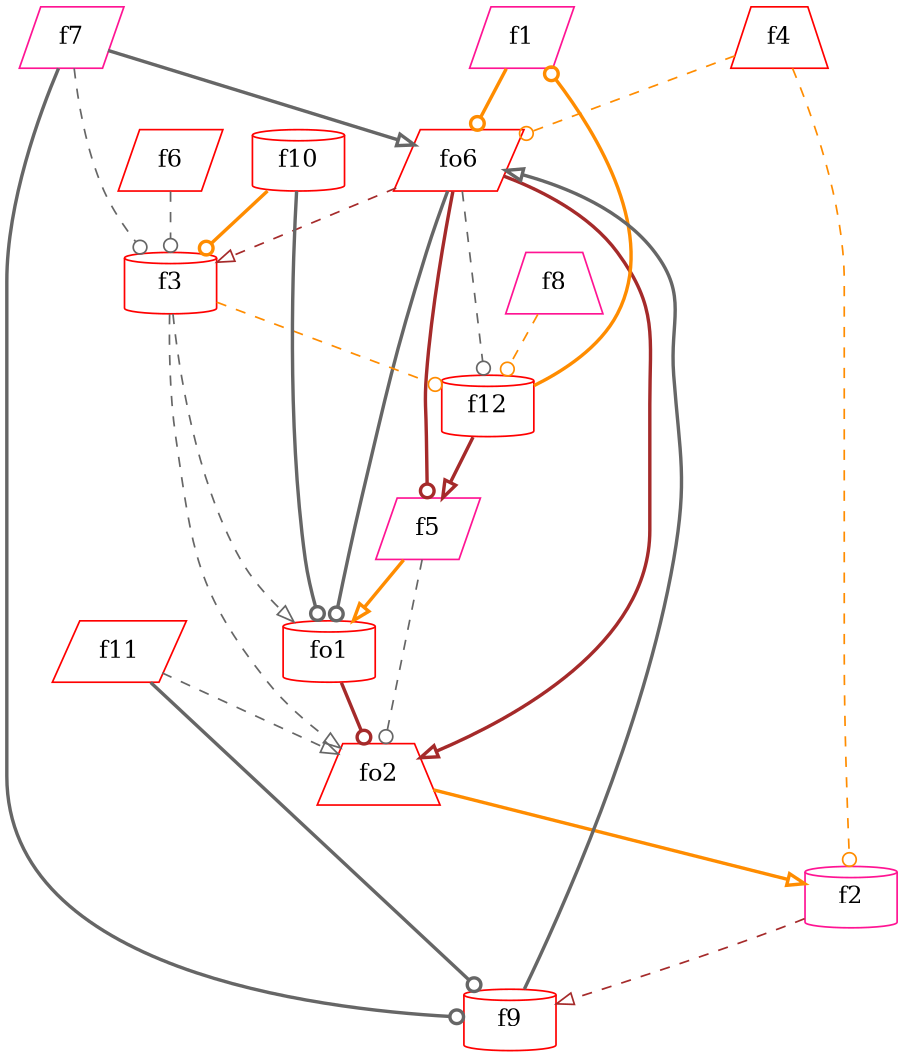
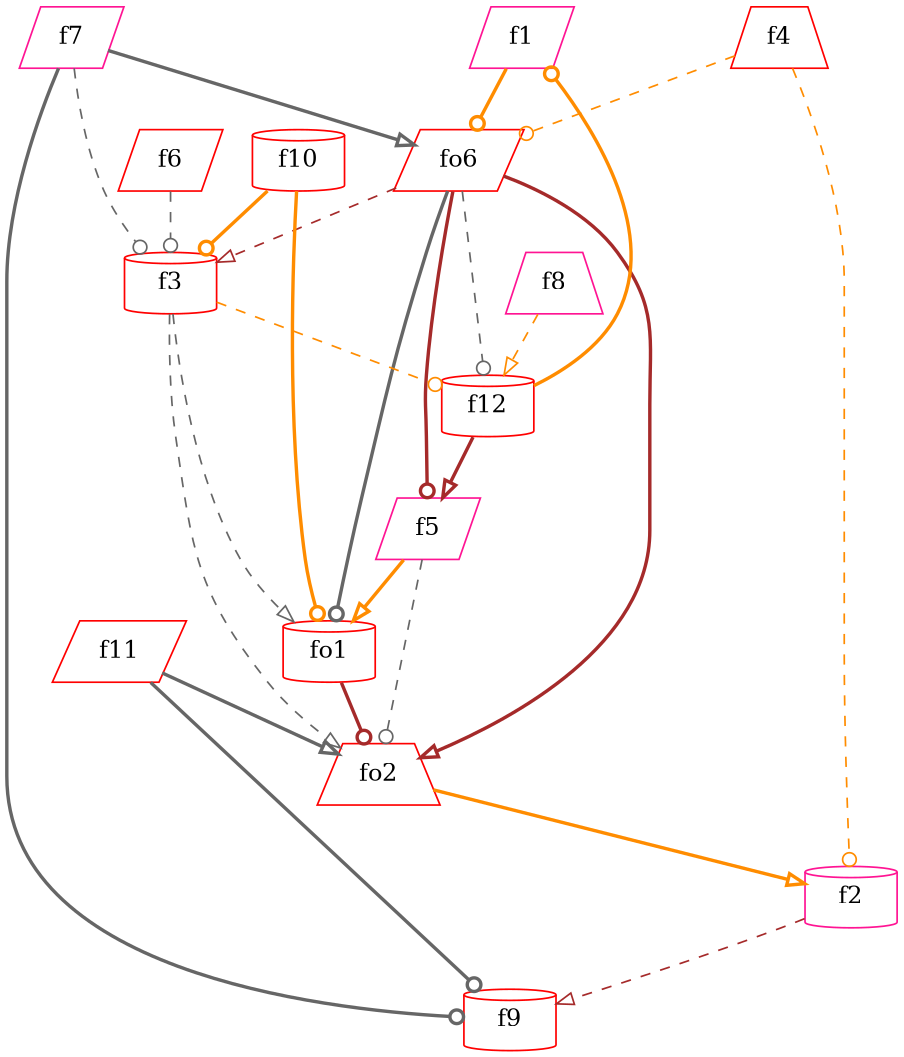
(524, 339) -> (524, 339)
(293, 400) -> (293, 400)
(675, 553) -> none
(242, 710) -> (242, 710)
